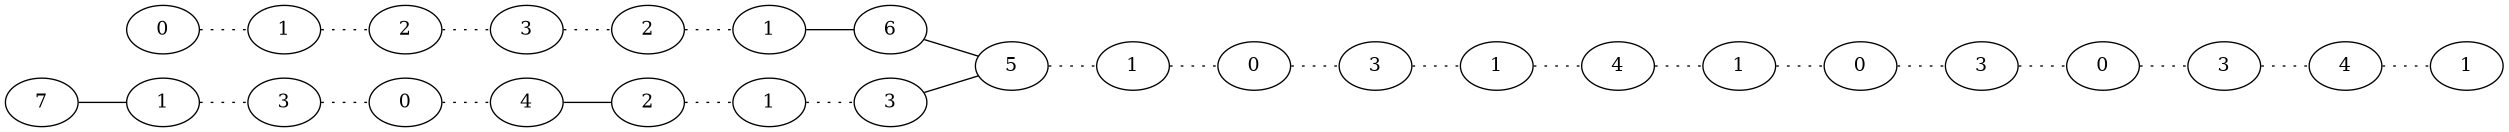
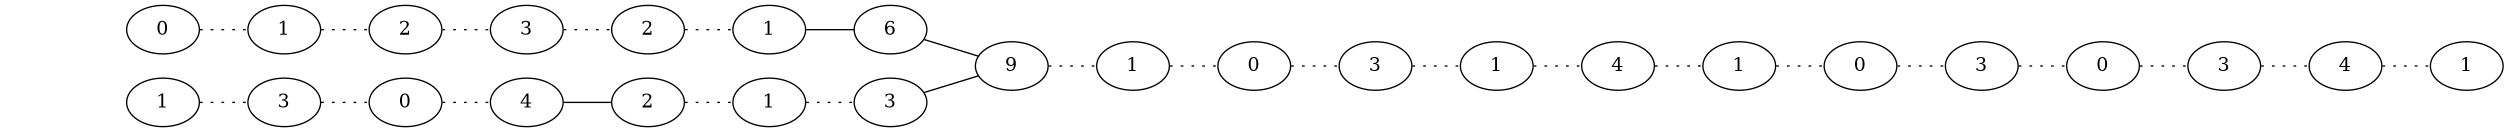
(1012, 66) -> (1012, 66)
(42, 102) -> none
